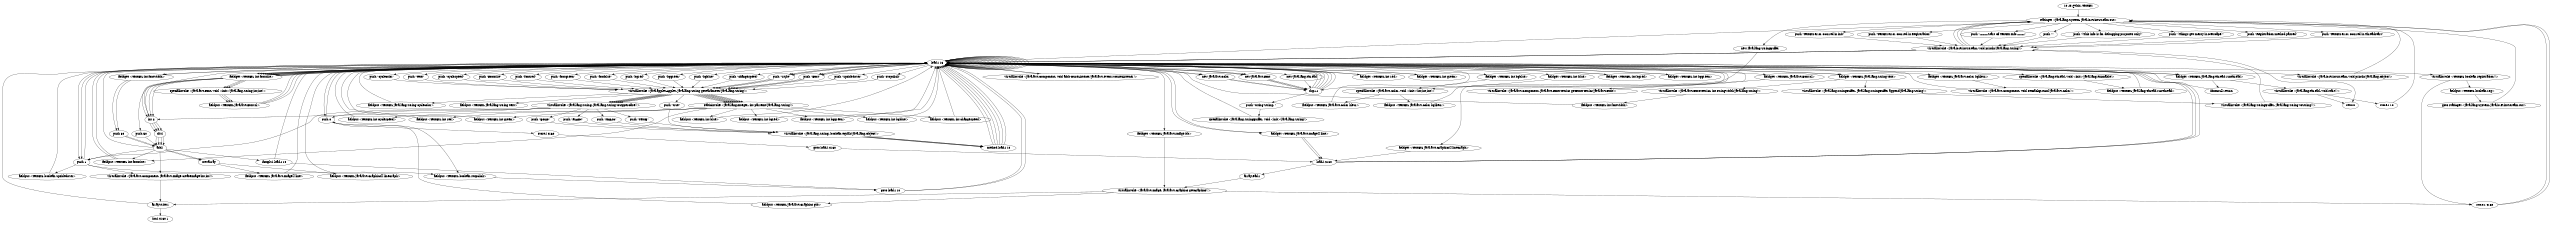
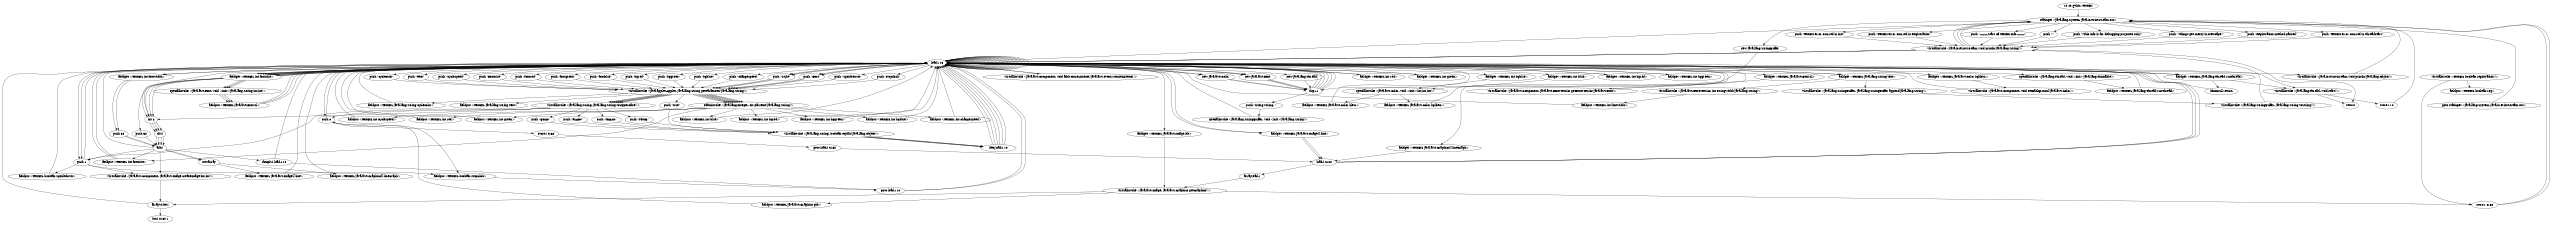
(2023, 67) -> (1622, 66)
(2477, 98) -> none
(999, 148) -> (999, 148)
